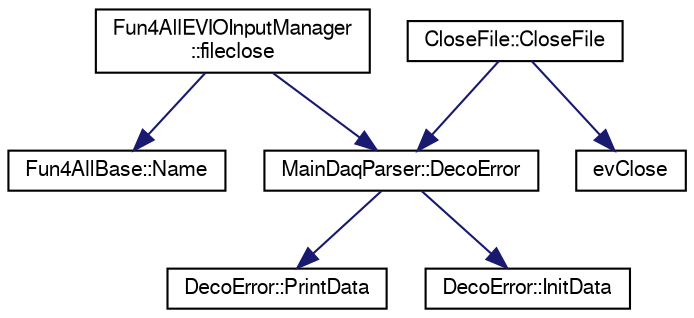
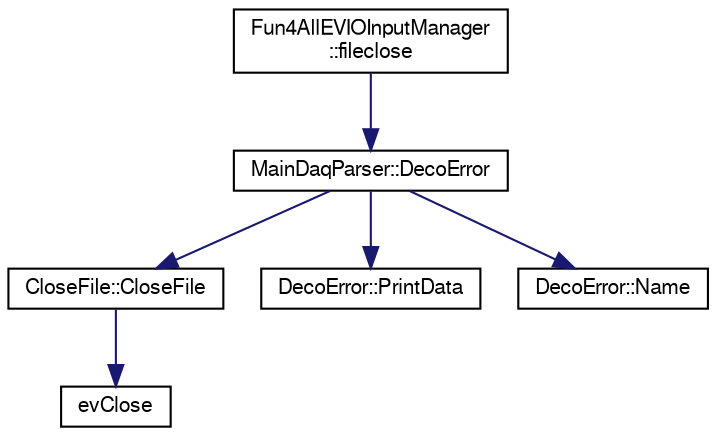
(465, 98) -> (253, 225)
(117, 171) -> none
(528, 289) -> (613, 289)
